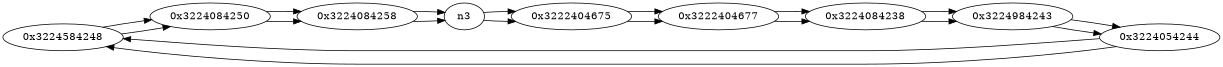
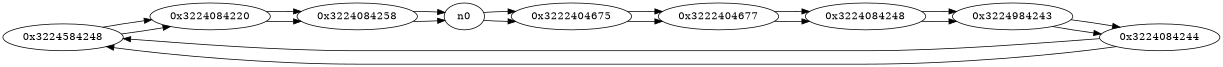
(210, 16) -> (210, 16)
(464, 16) -> (464, 16)
(866, 16) -> (866, 16)
(1160, 37) -> (1160, 37)
